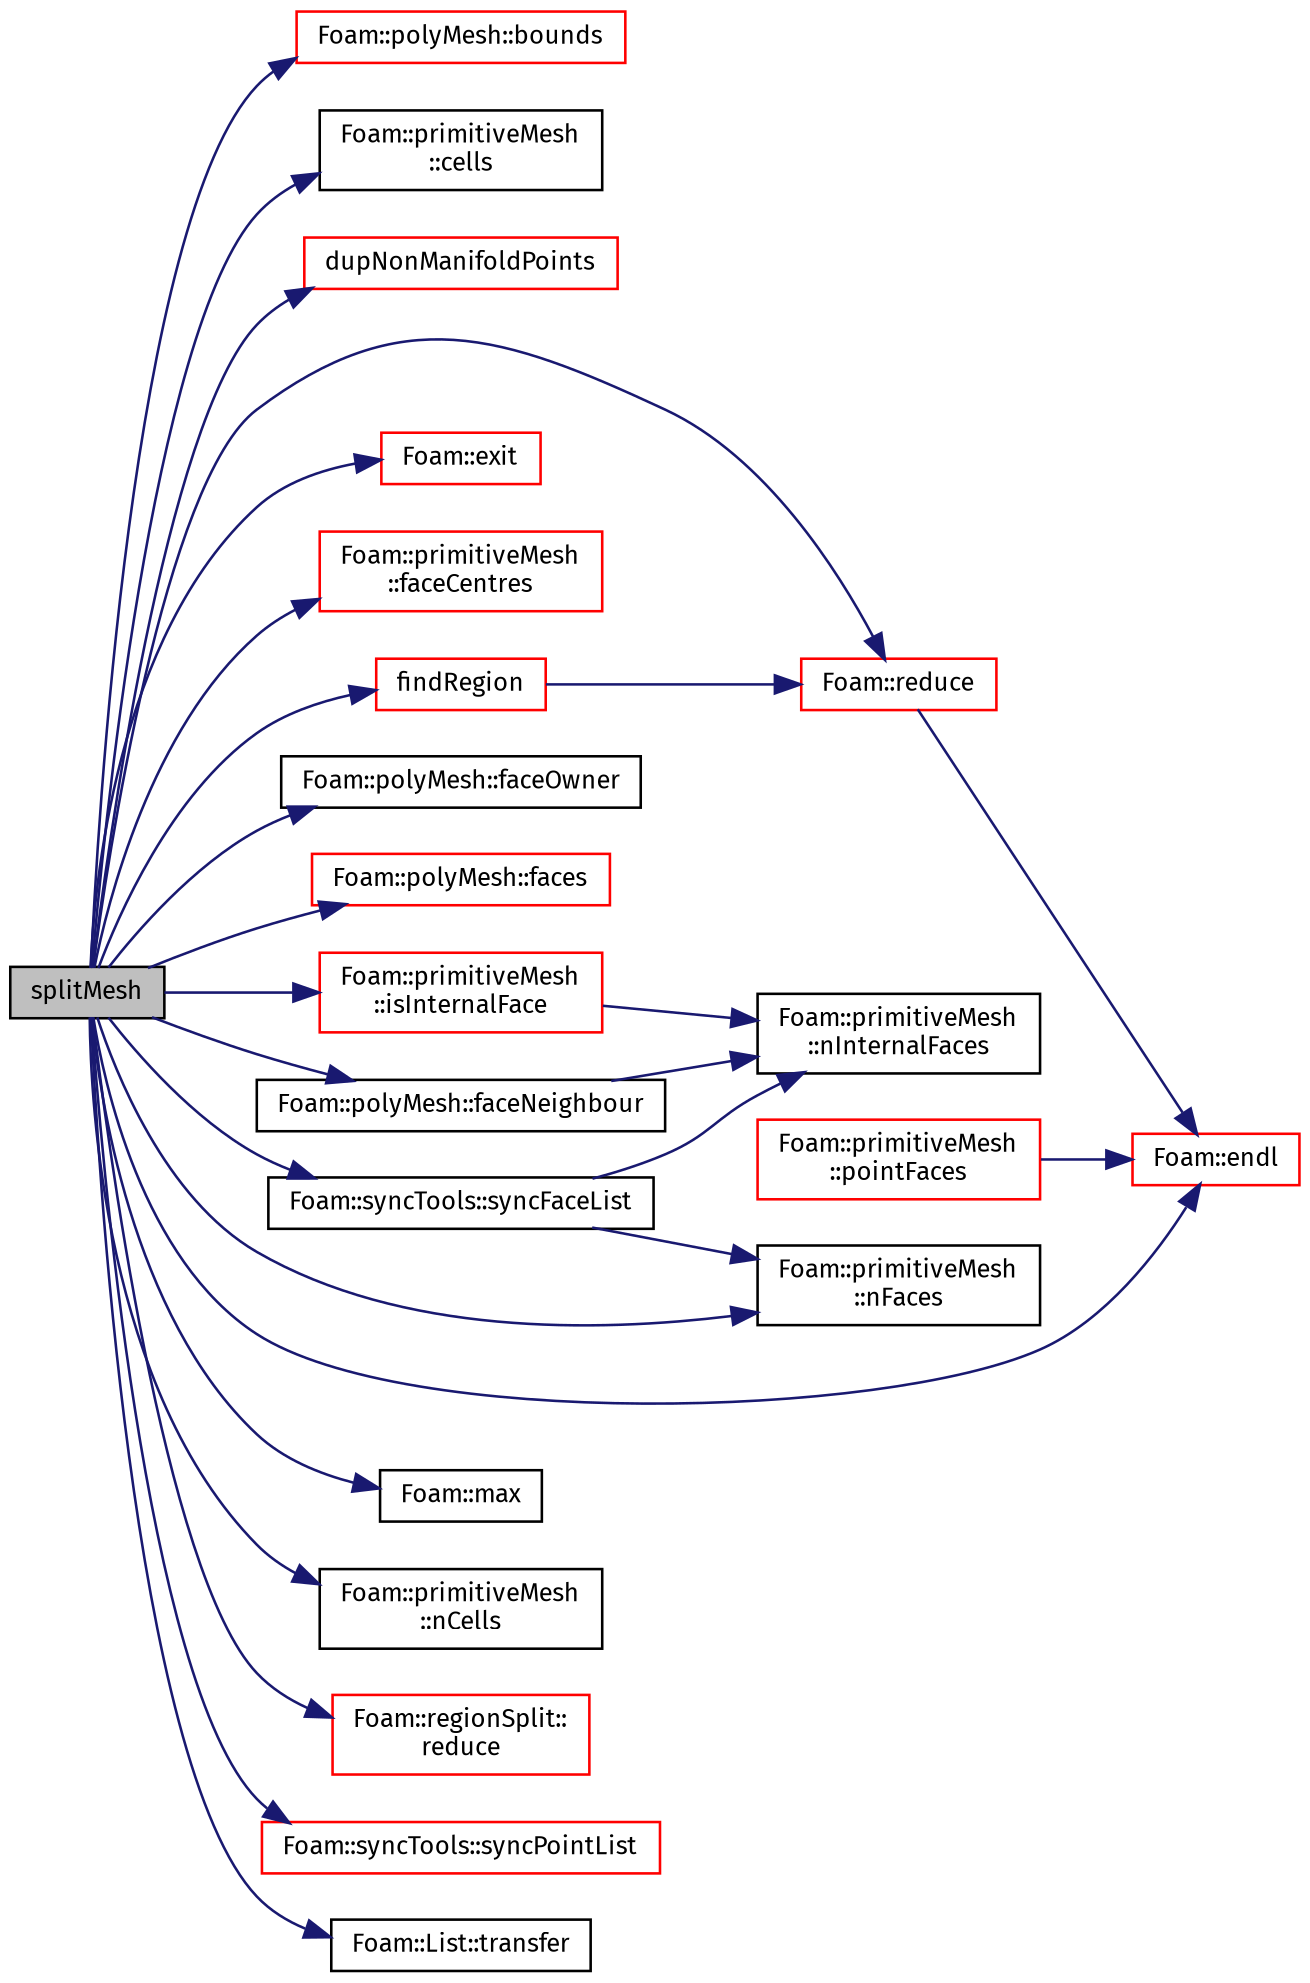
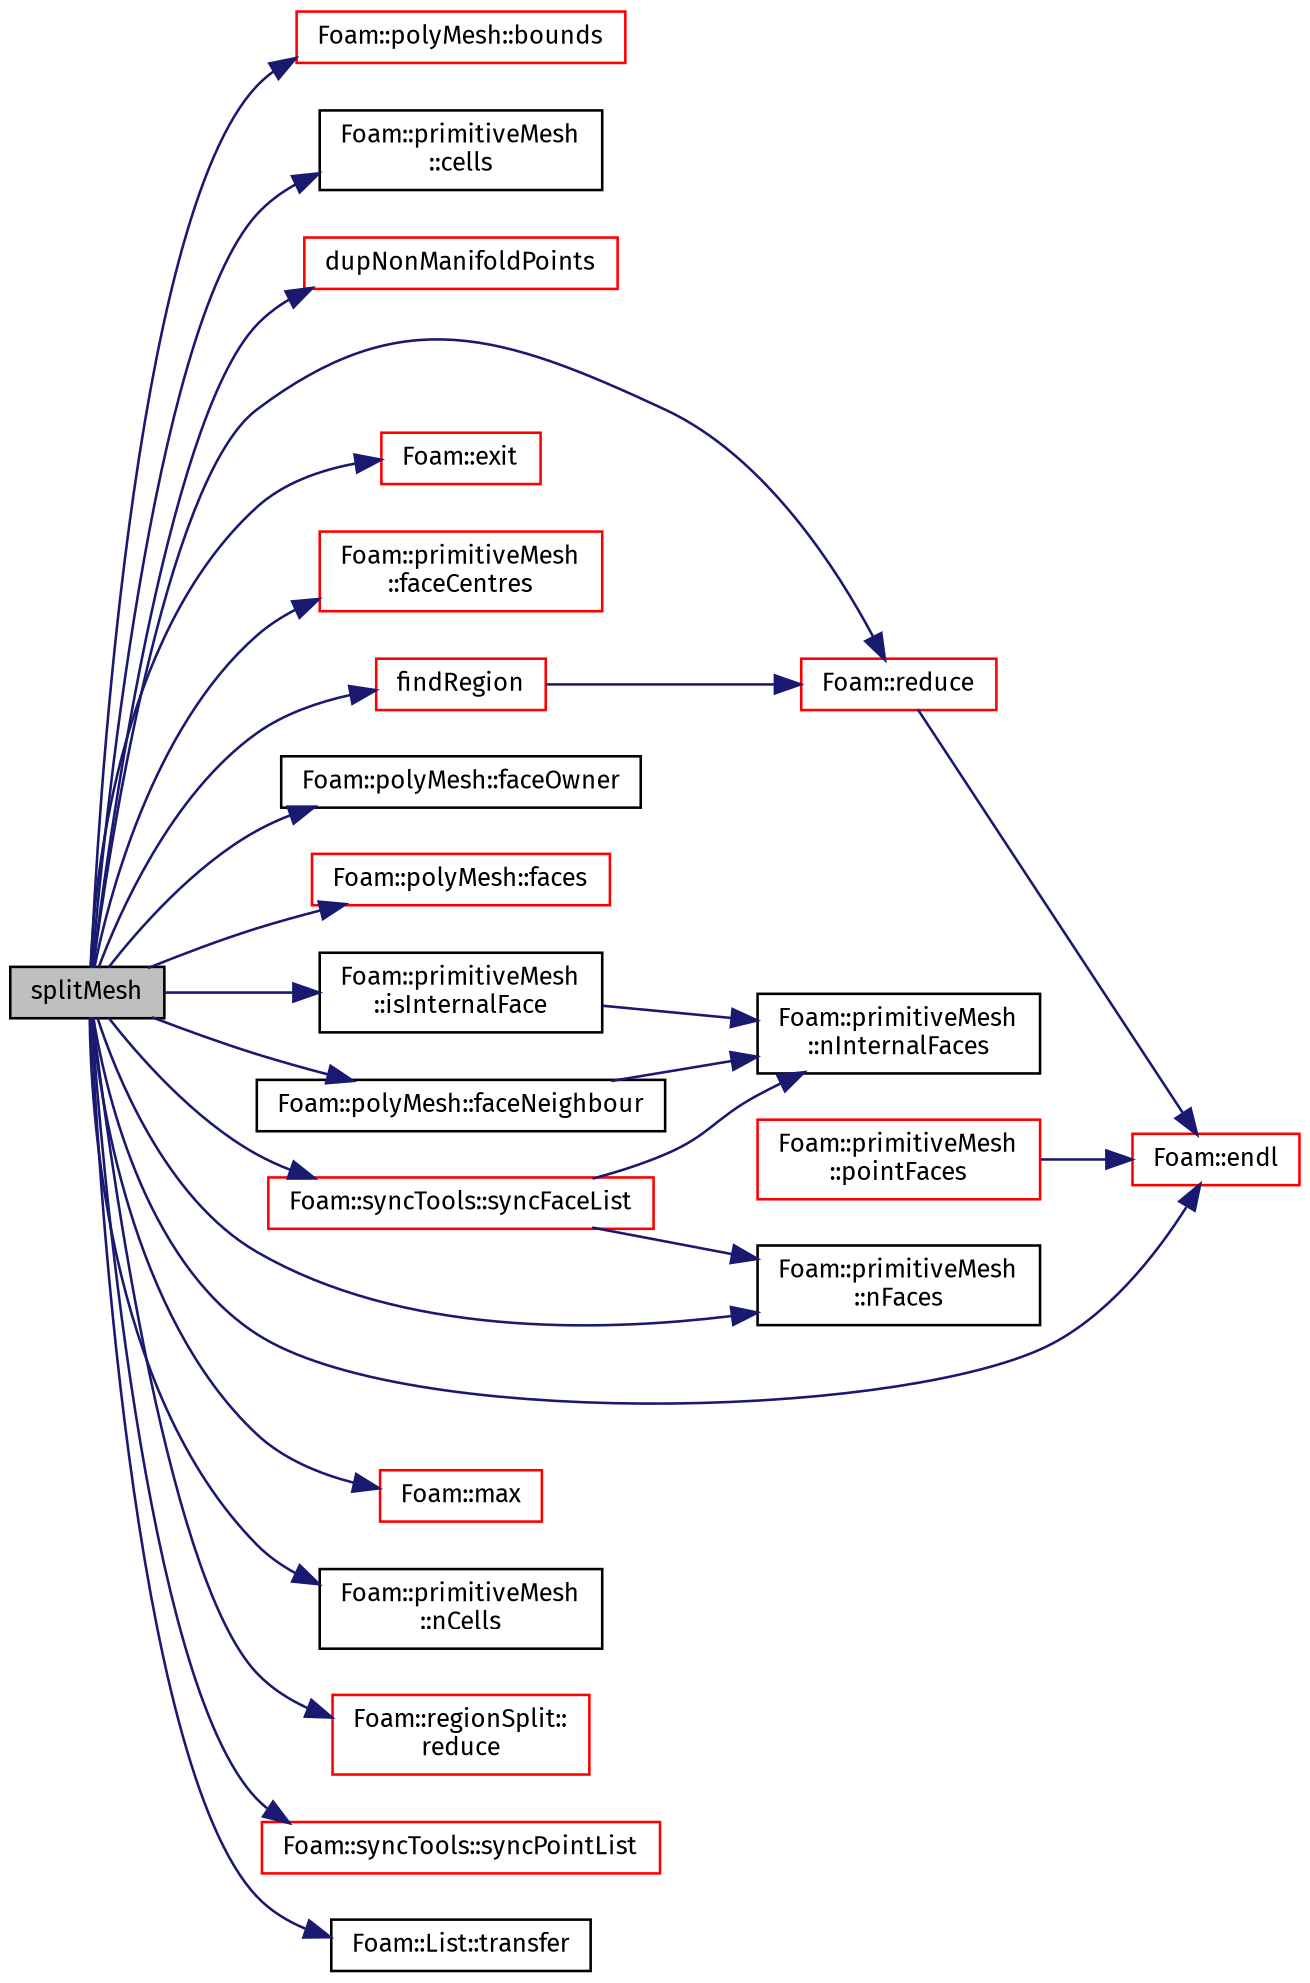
(461, 993) -> (461, 993)
(461, 1203) -> (461, 1203)
(461, 1496) -> (461, 1496)
